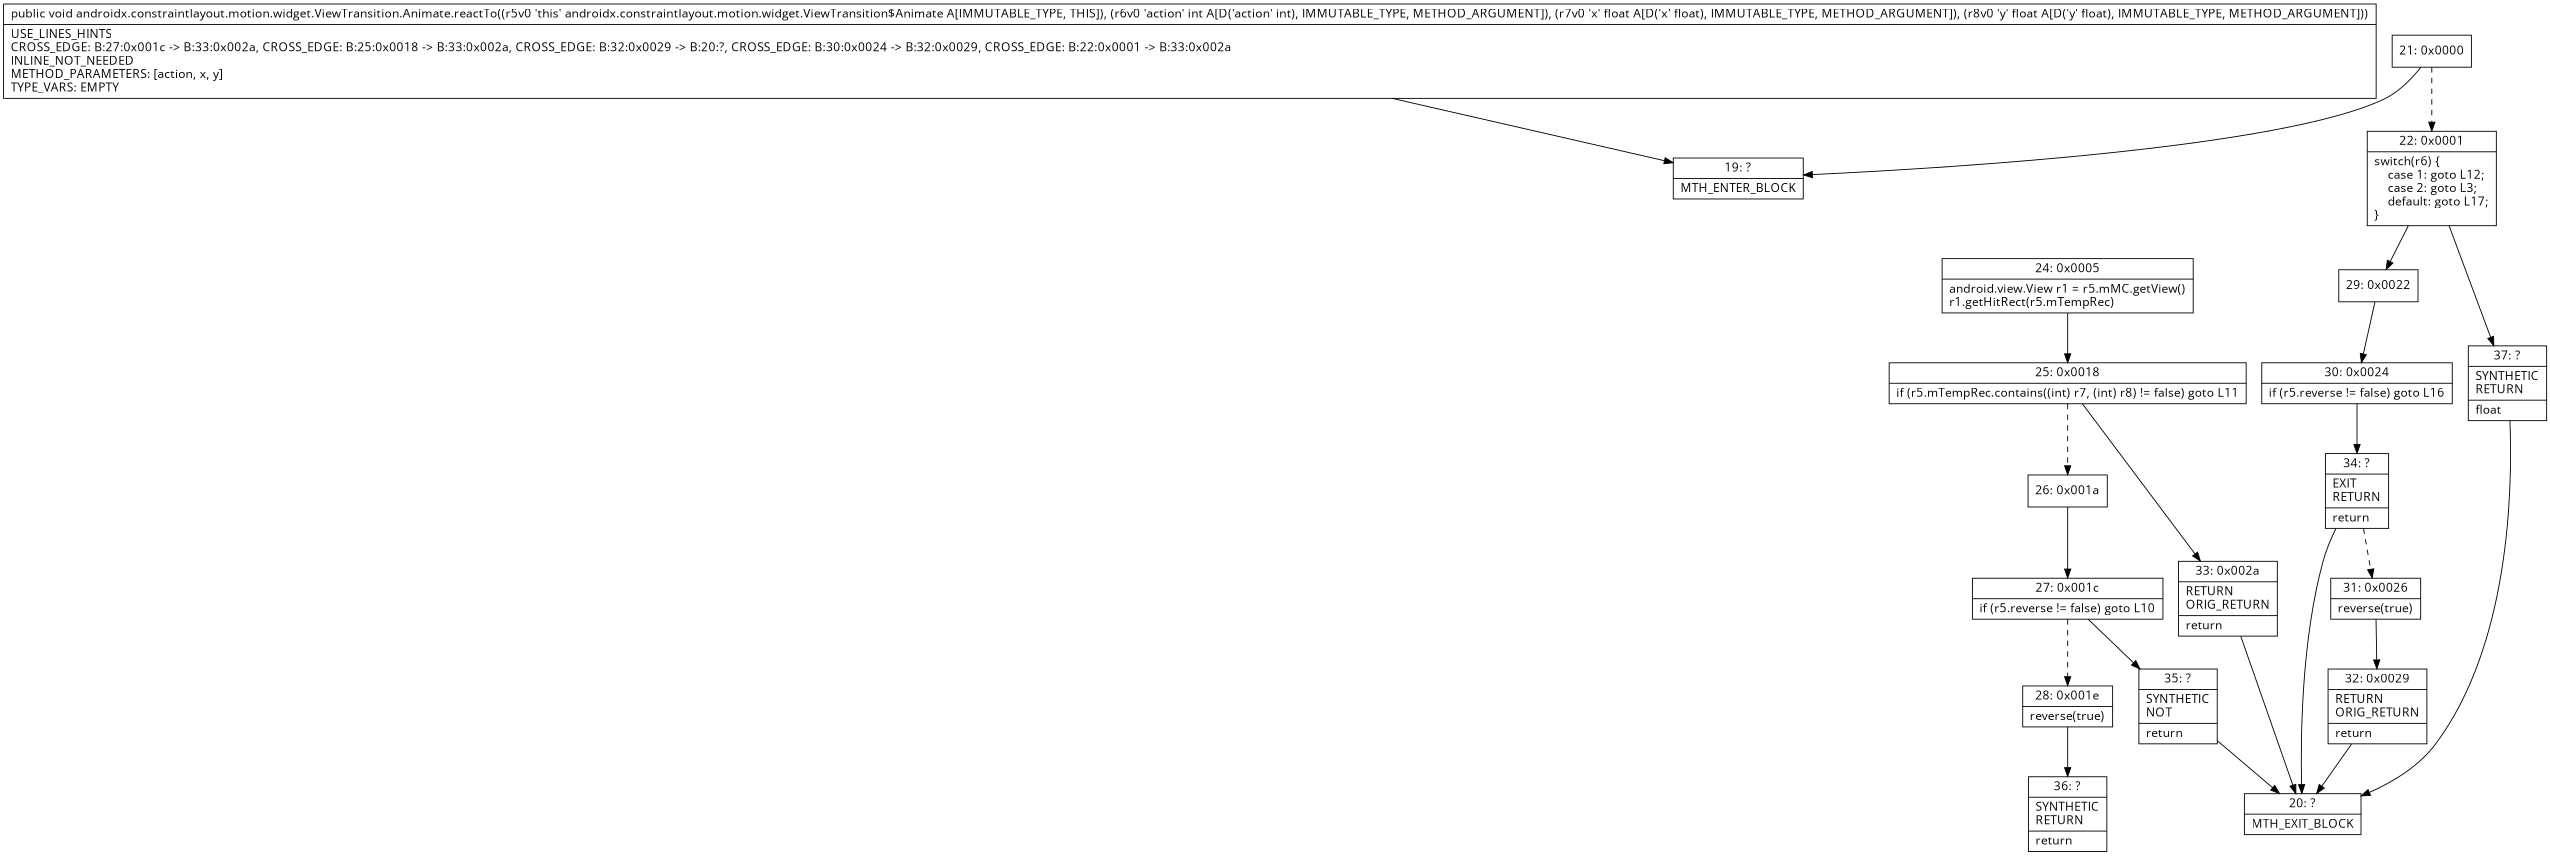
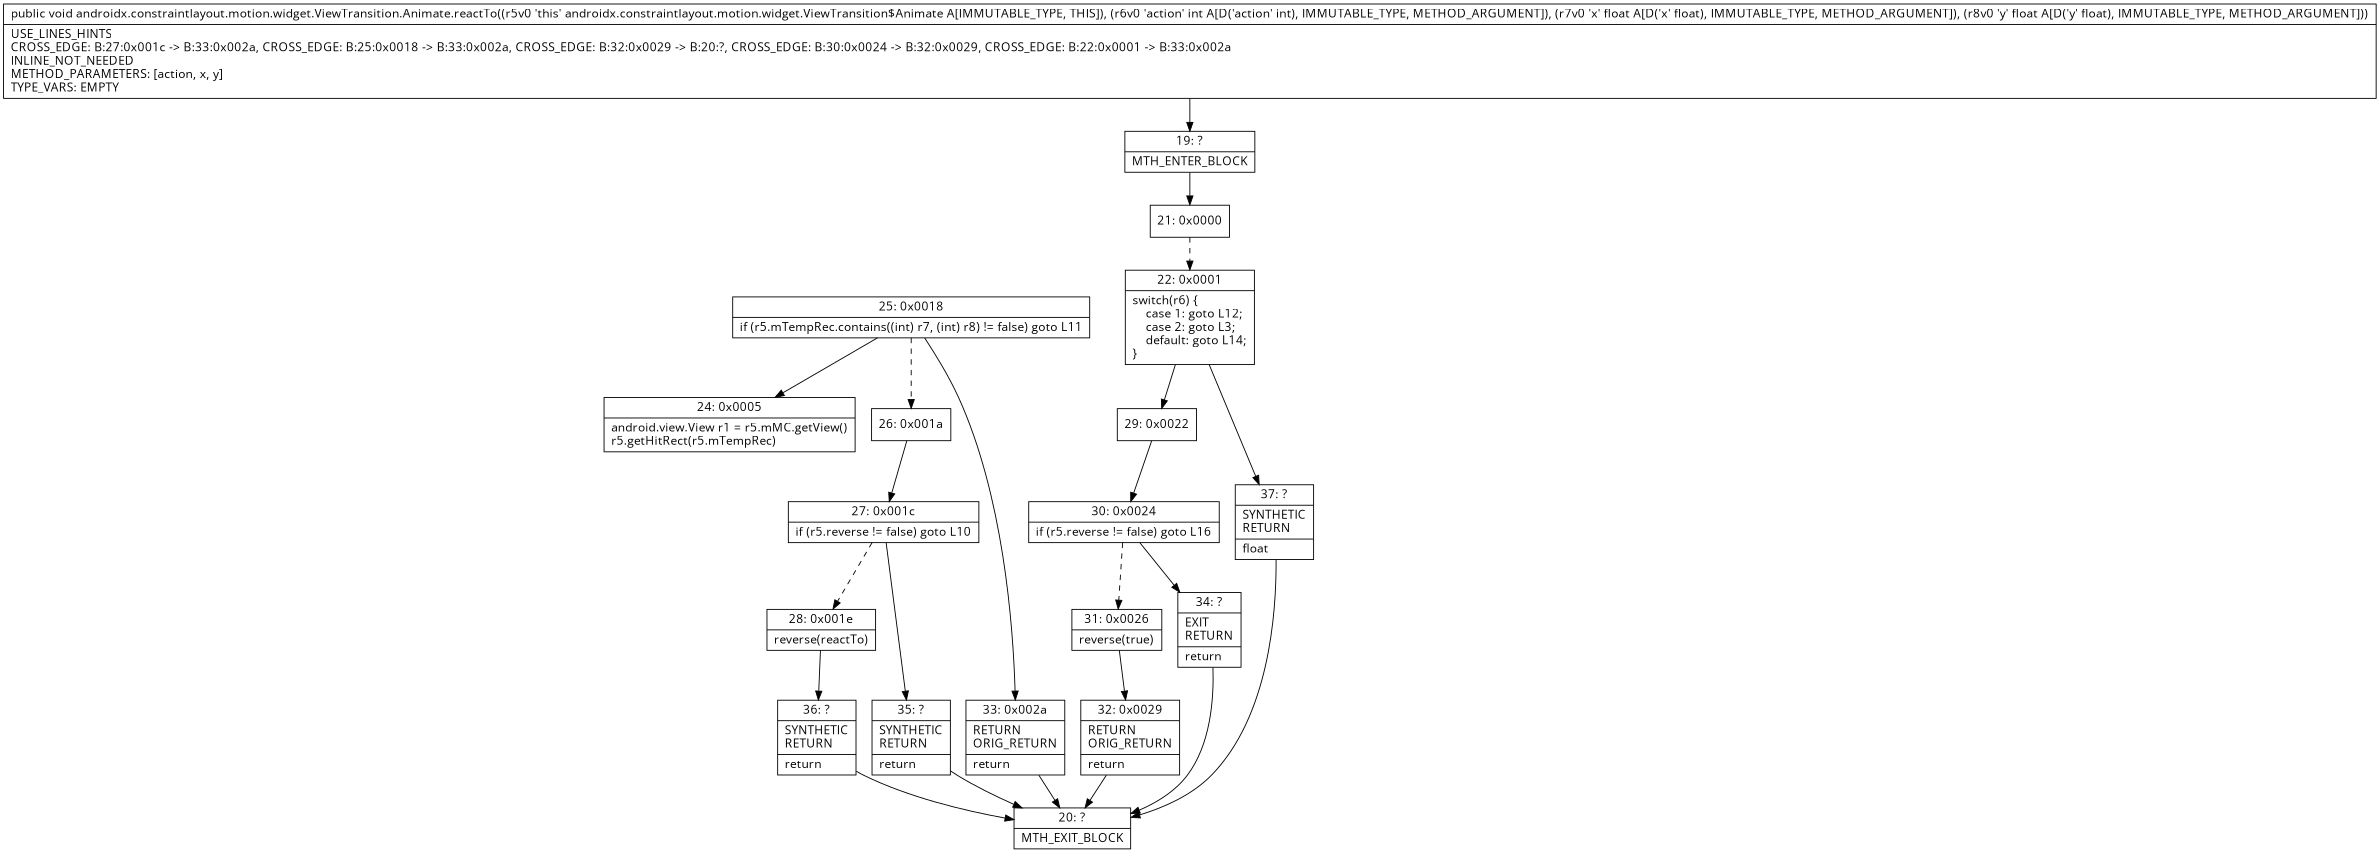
(2125, 151) -> (1190, 184)
(2432, 202) -> (1190, 341)
(2032, 302) -> (694, 441)
(2068, 333) -> (830, 365)
(2367, 549) -> (1121, 571)
(2159, 713) -> (904, 744)
(2068, 716) -> (821, 640)
none -> (929, 800)
